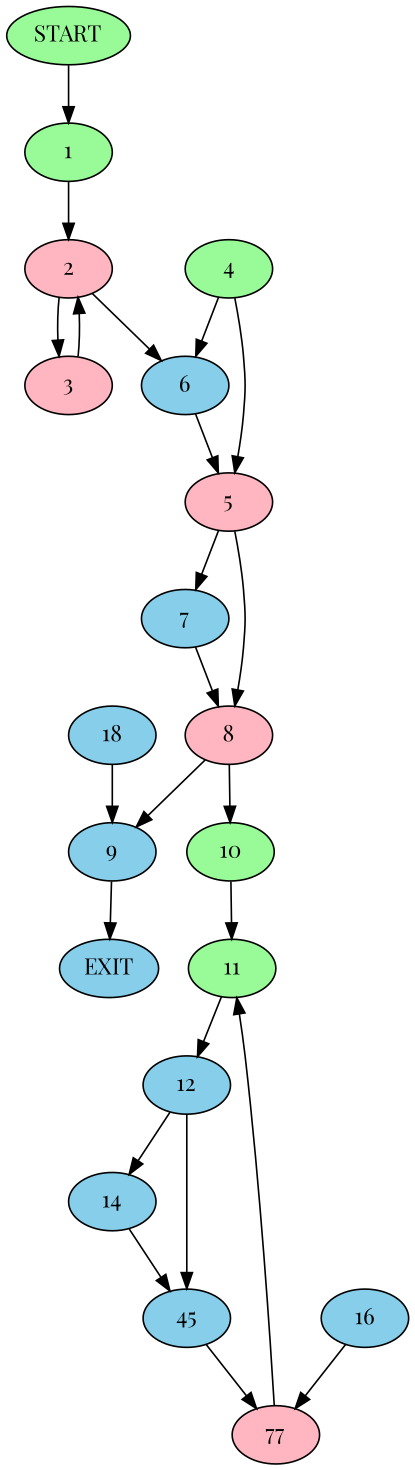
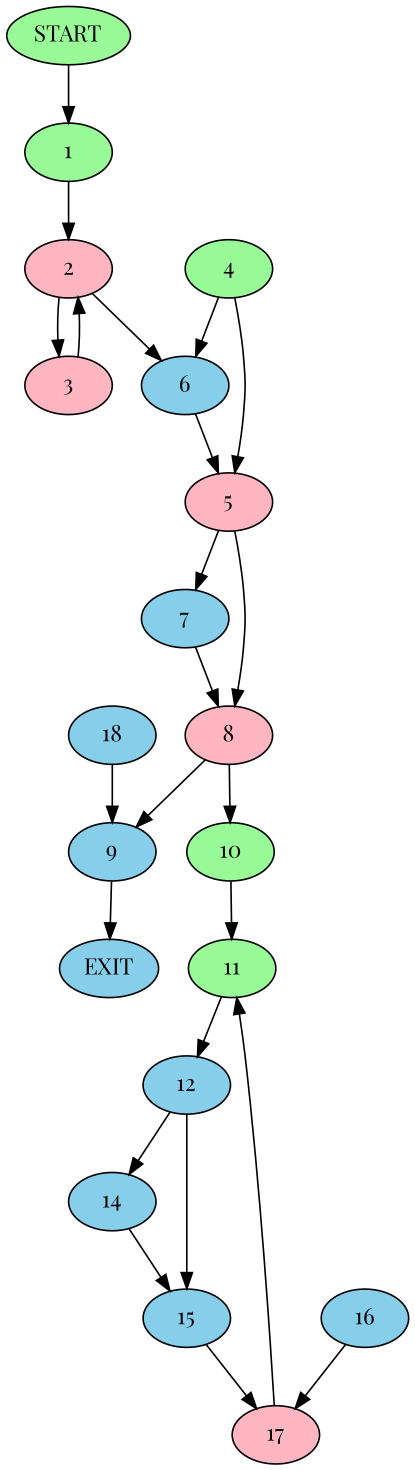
(187, 1318) -> (187, 1318)
(276, 1435) -> (276, 1435)
